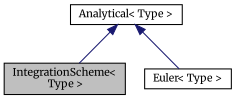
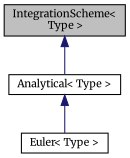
(95, 48) -> (65, 61)
